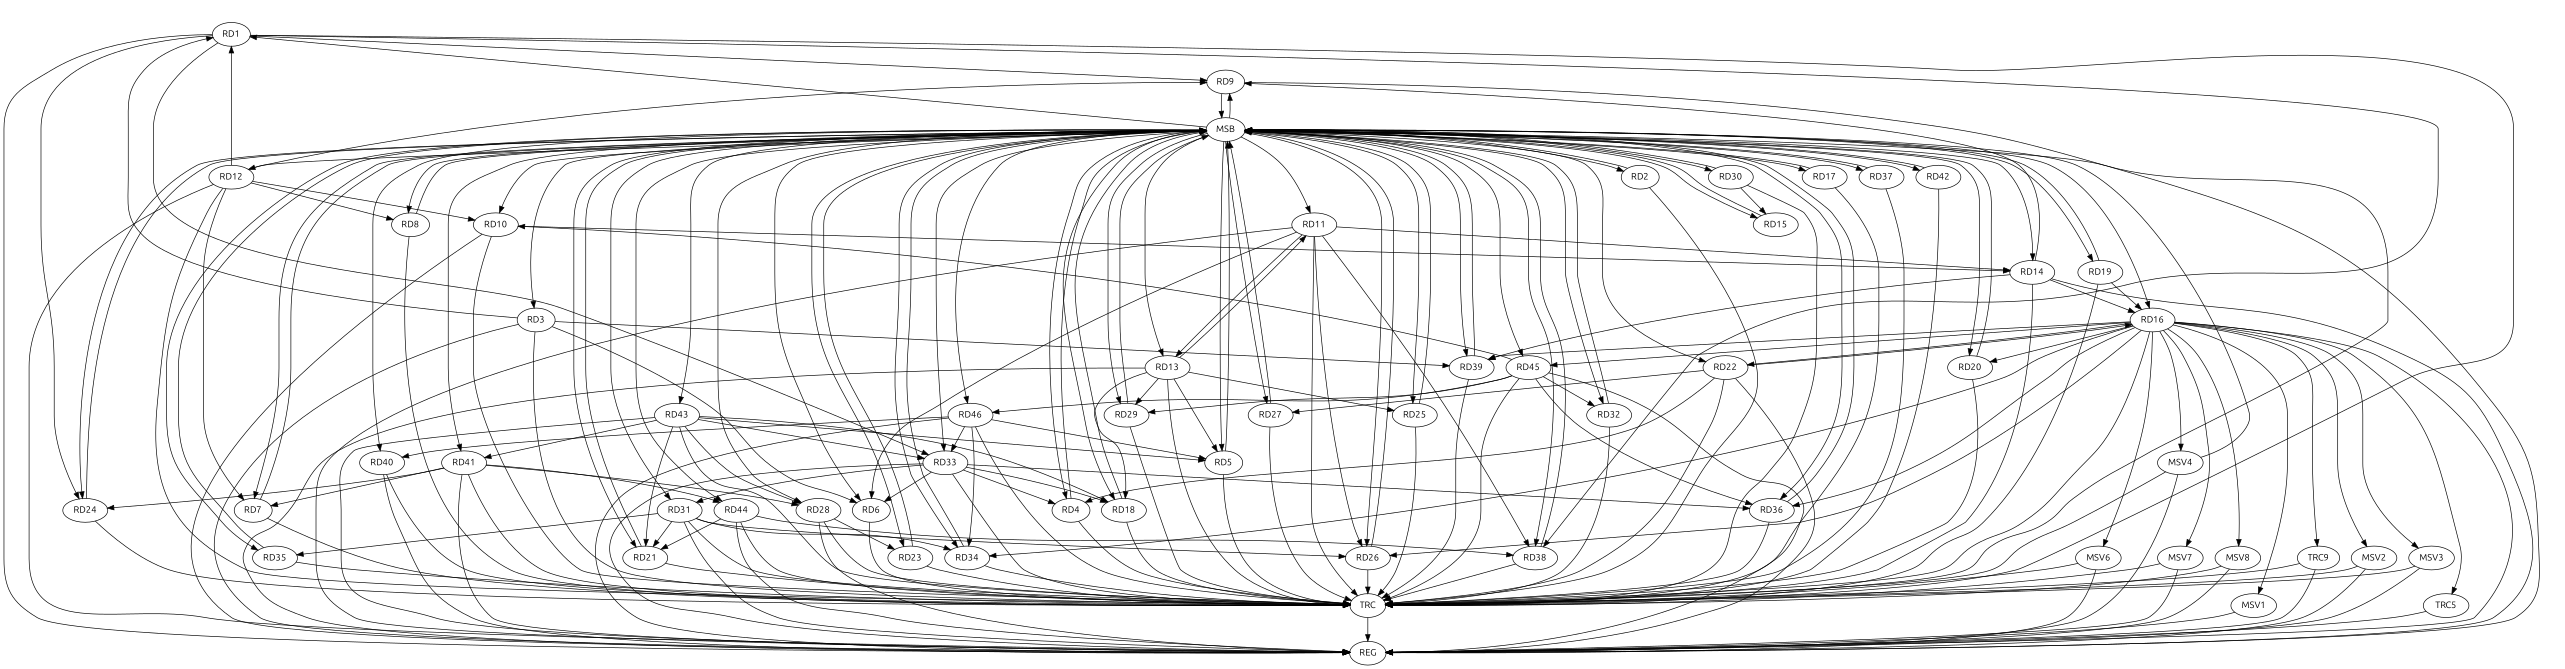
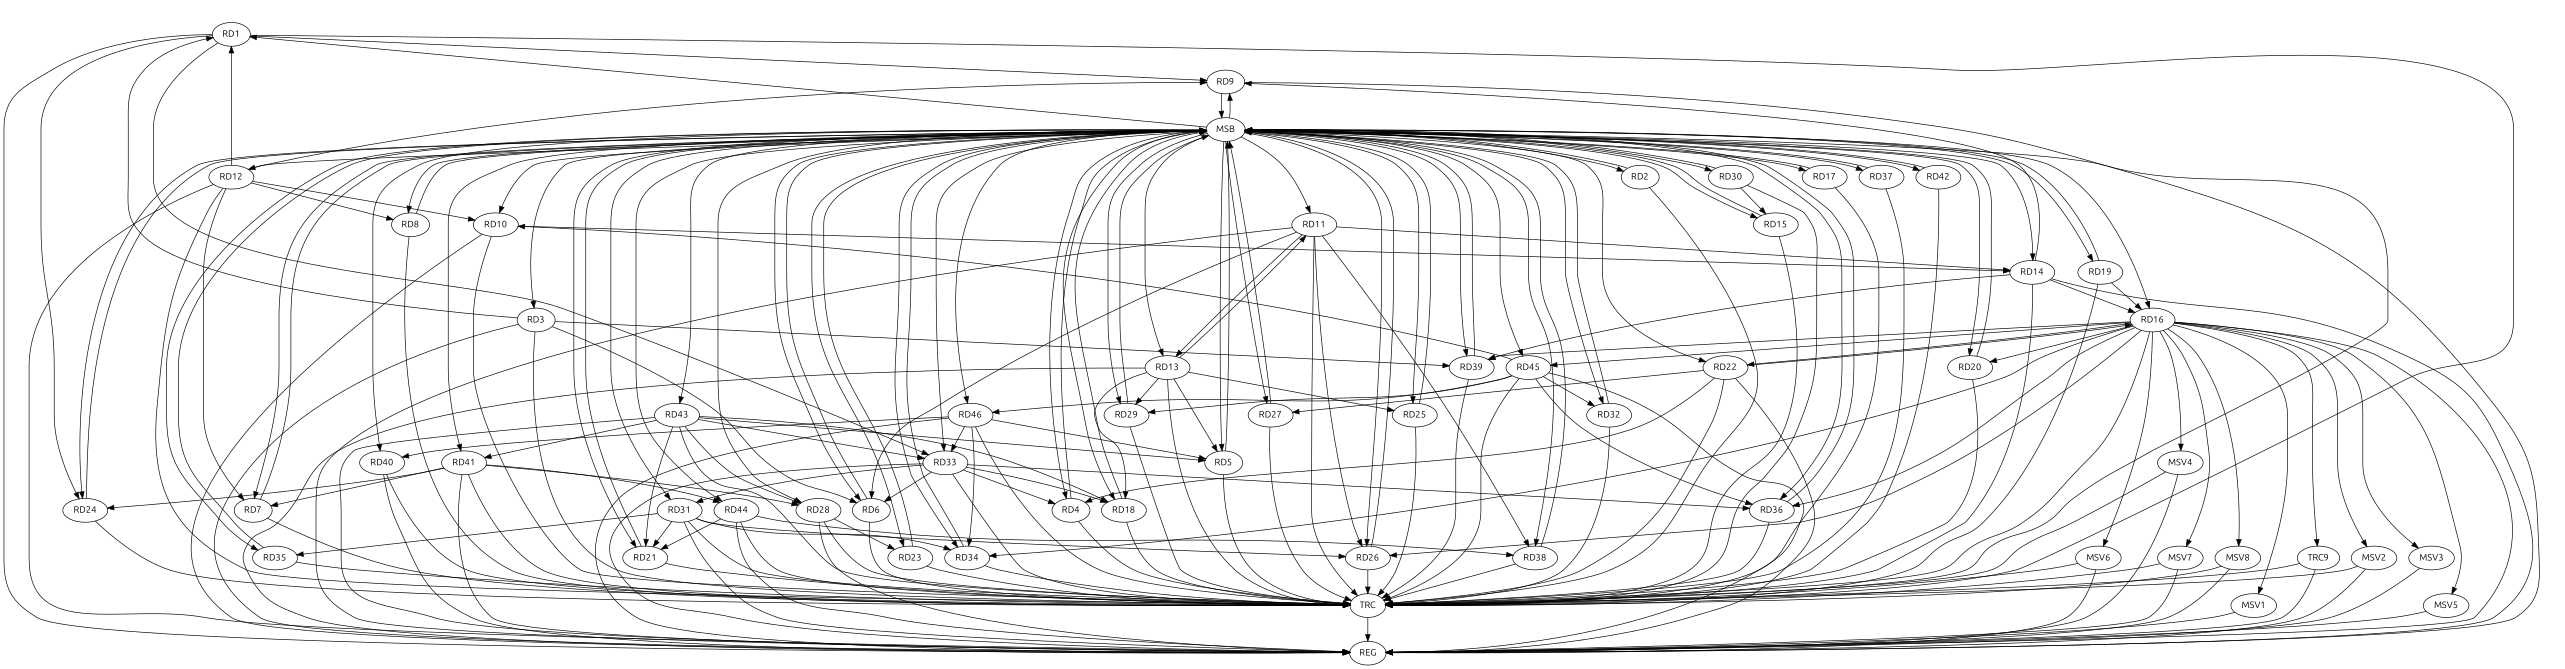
(1894, 79) -> none
(2092, 174) -> (808, 166)
(1904, 594) -> (1708, 542)
(2446, 606) -> (2446, 606)
